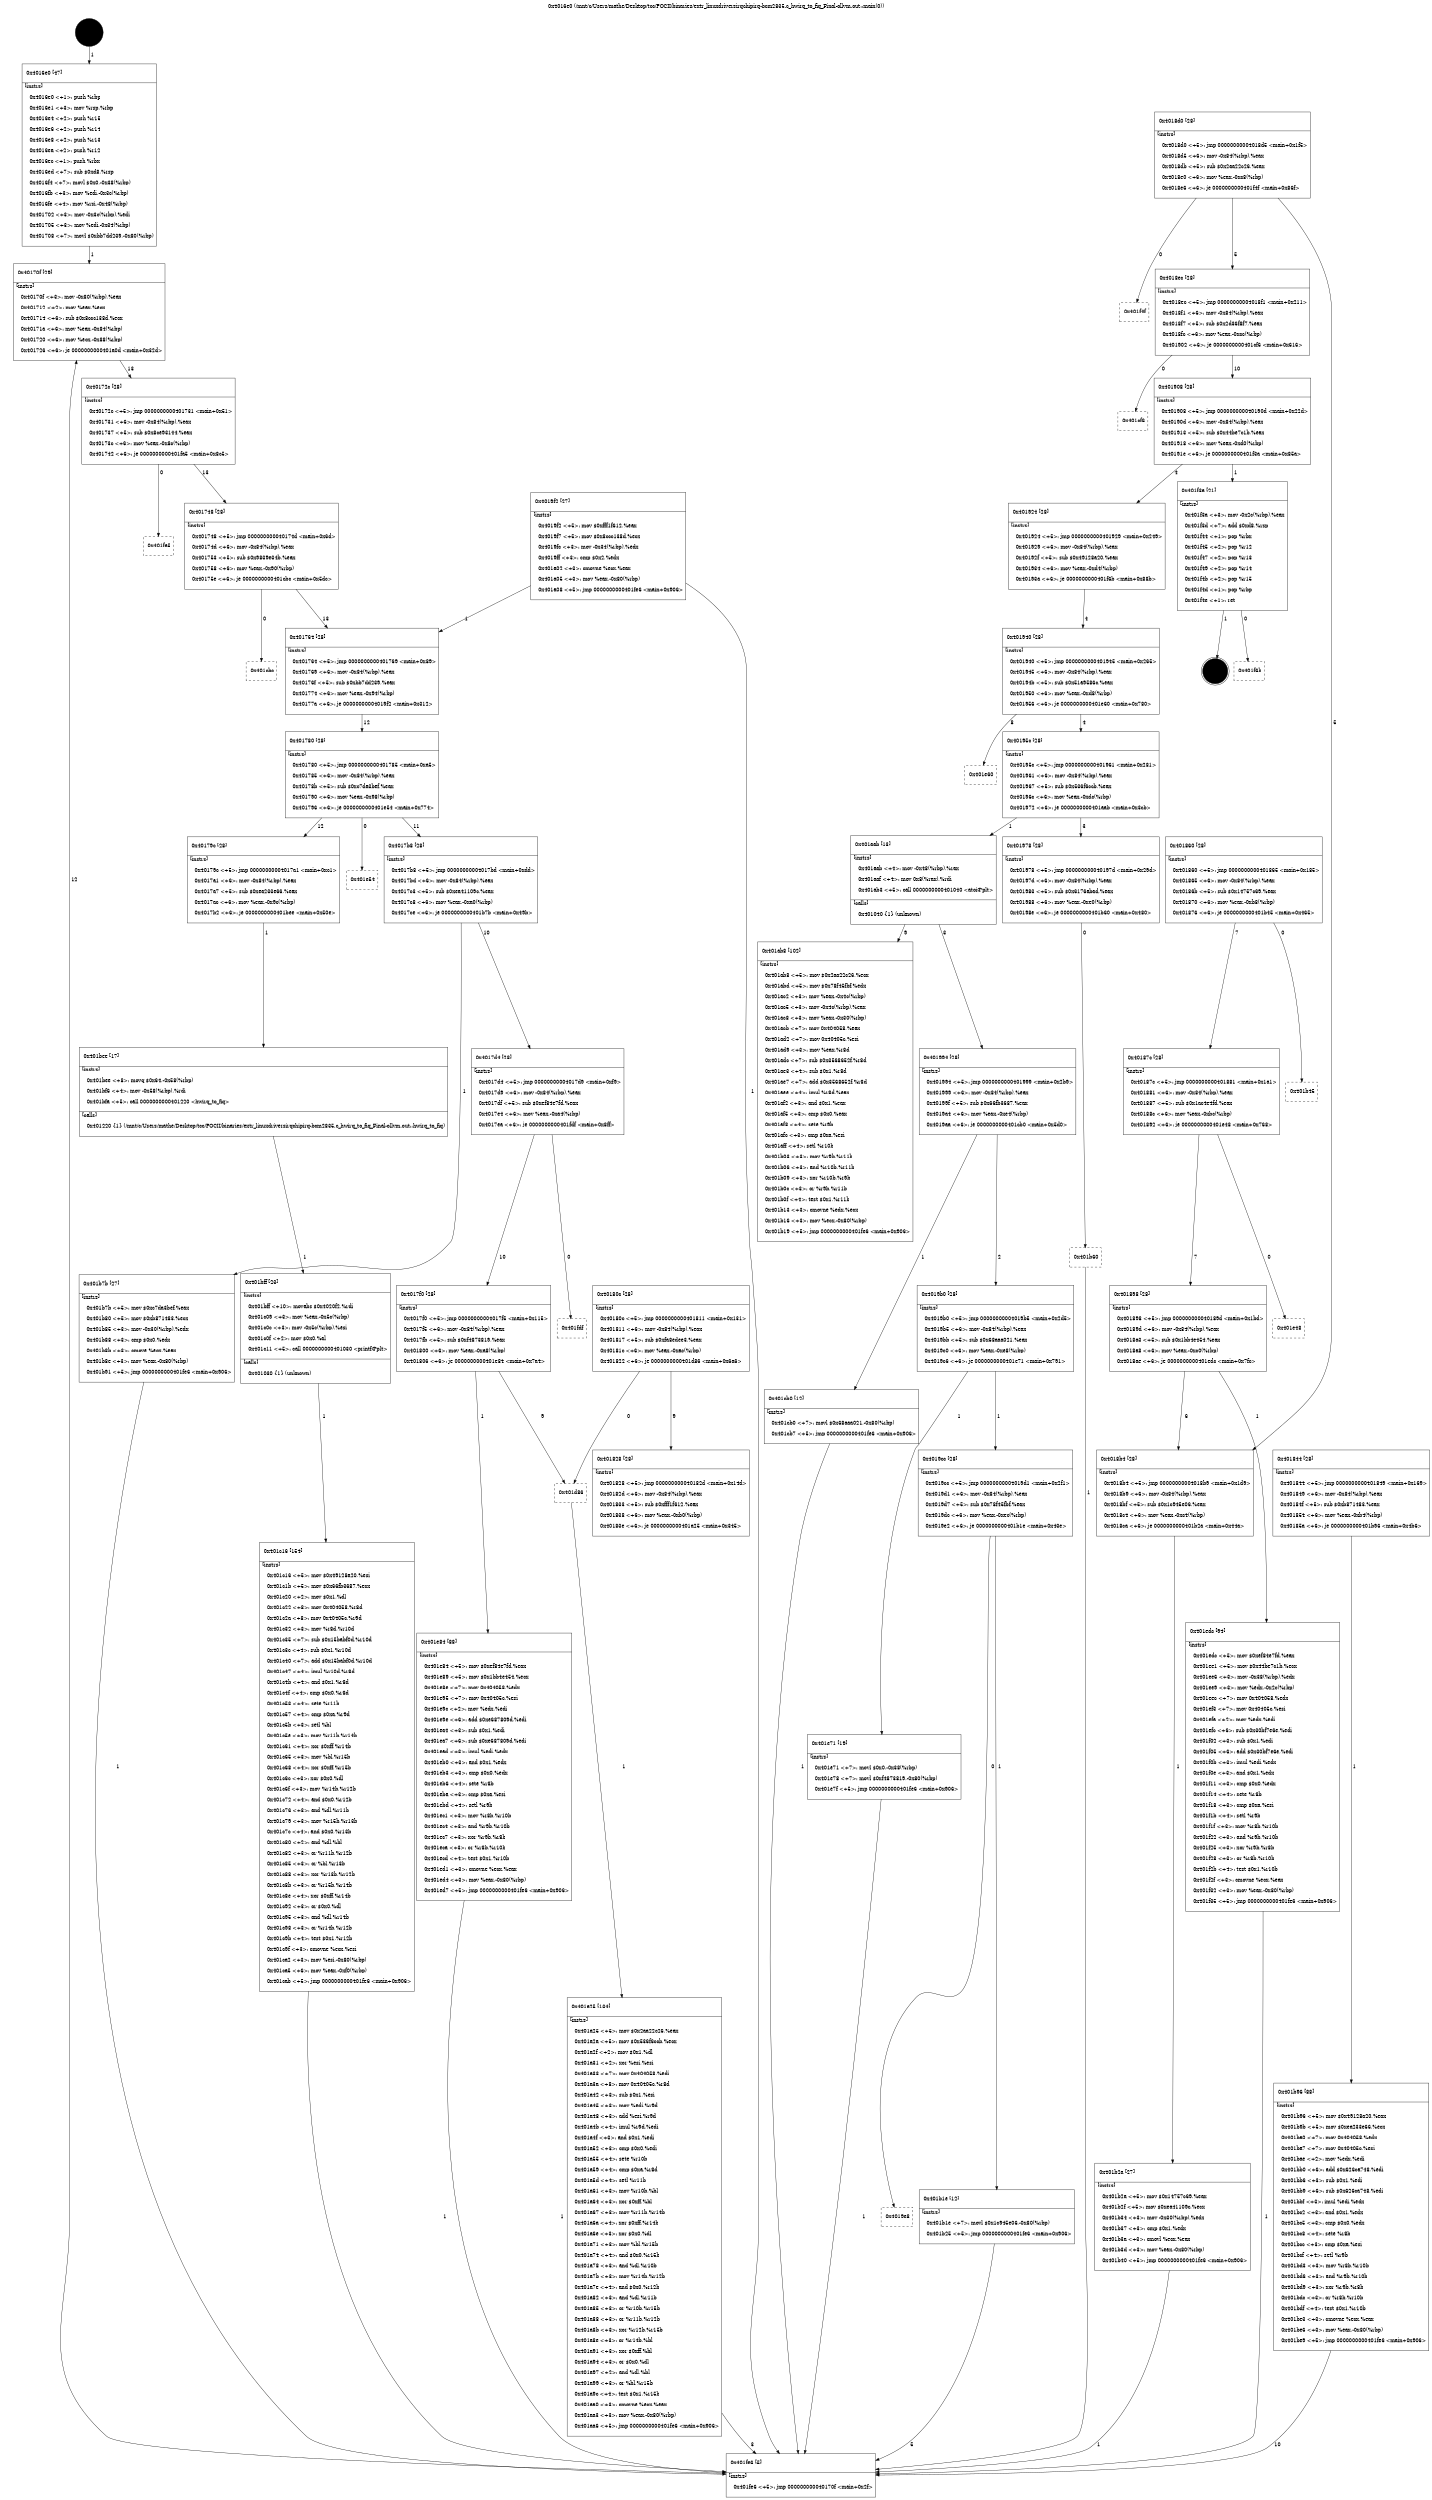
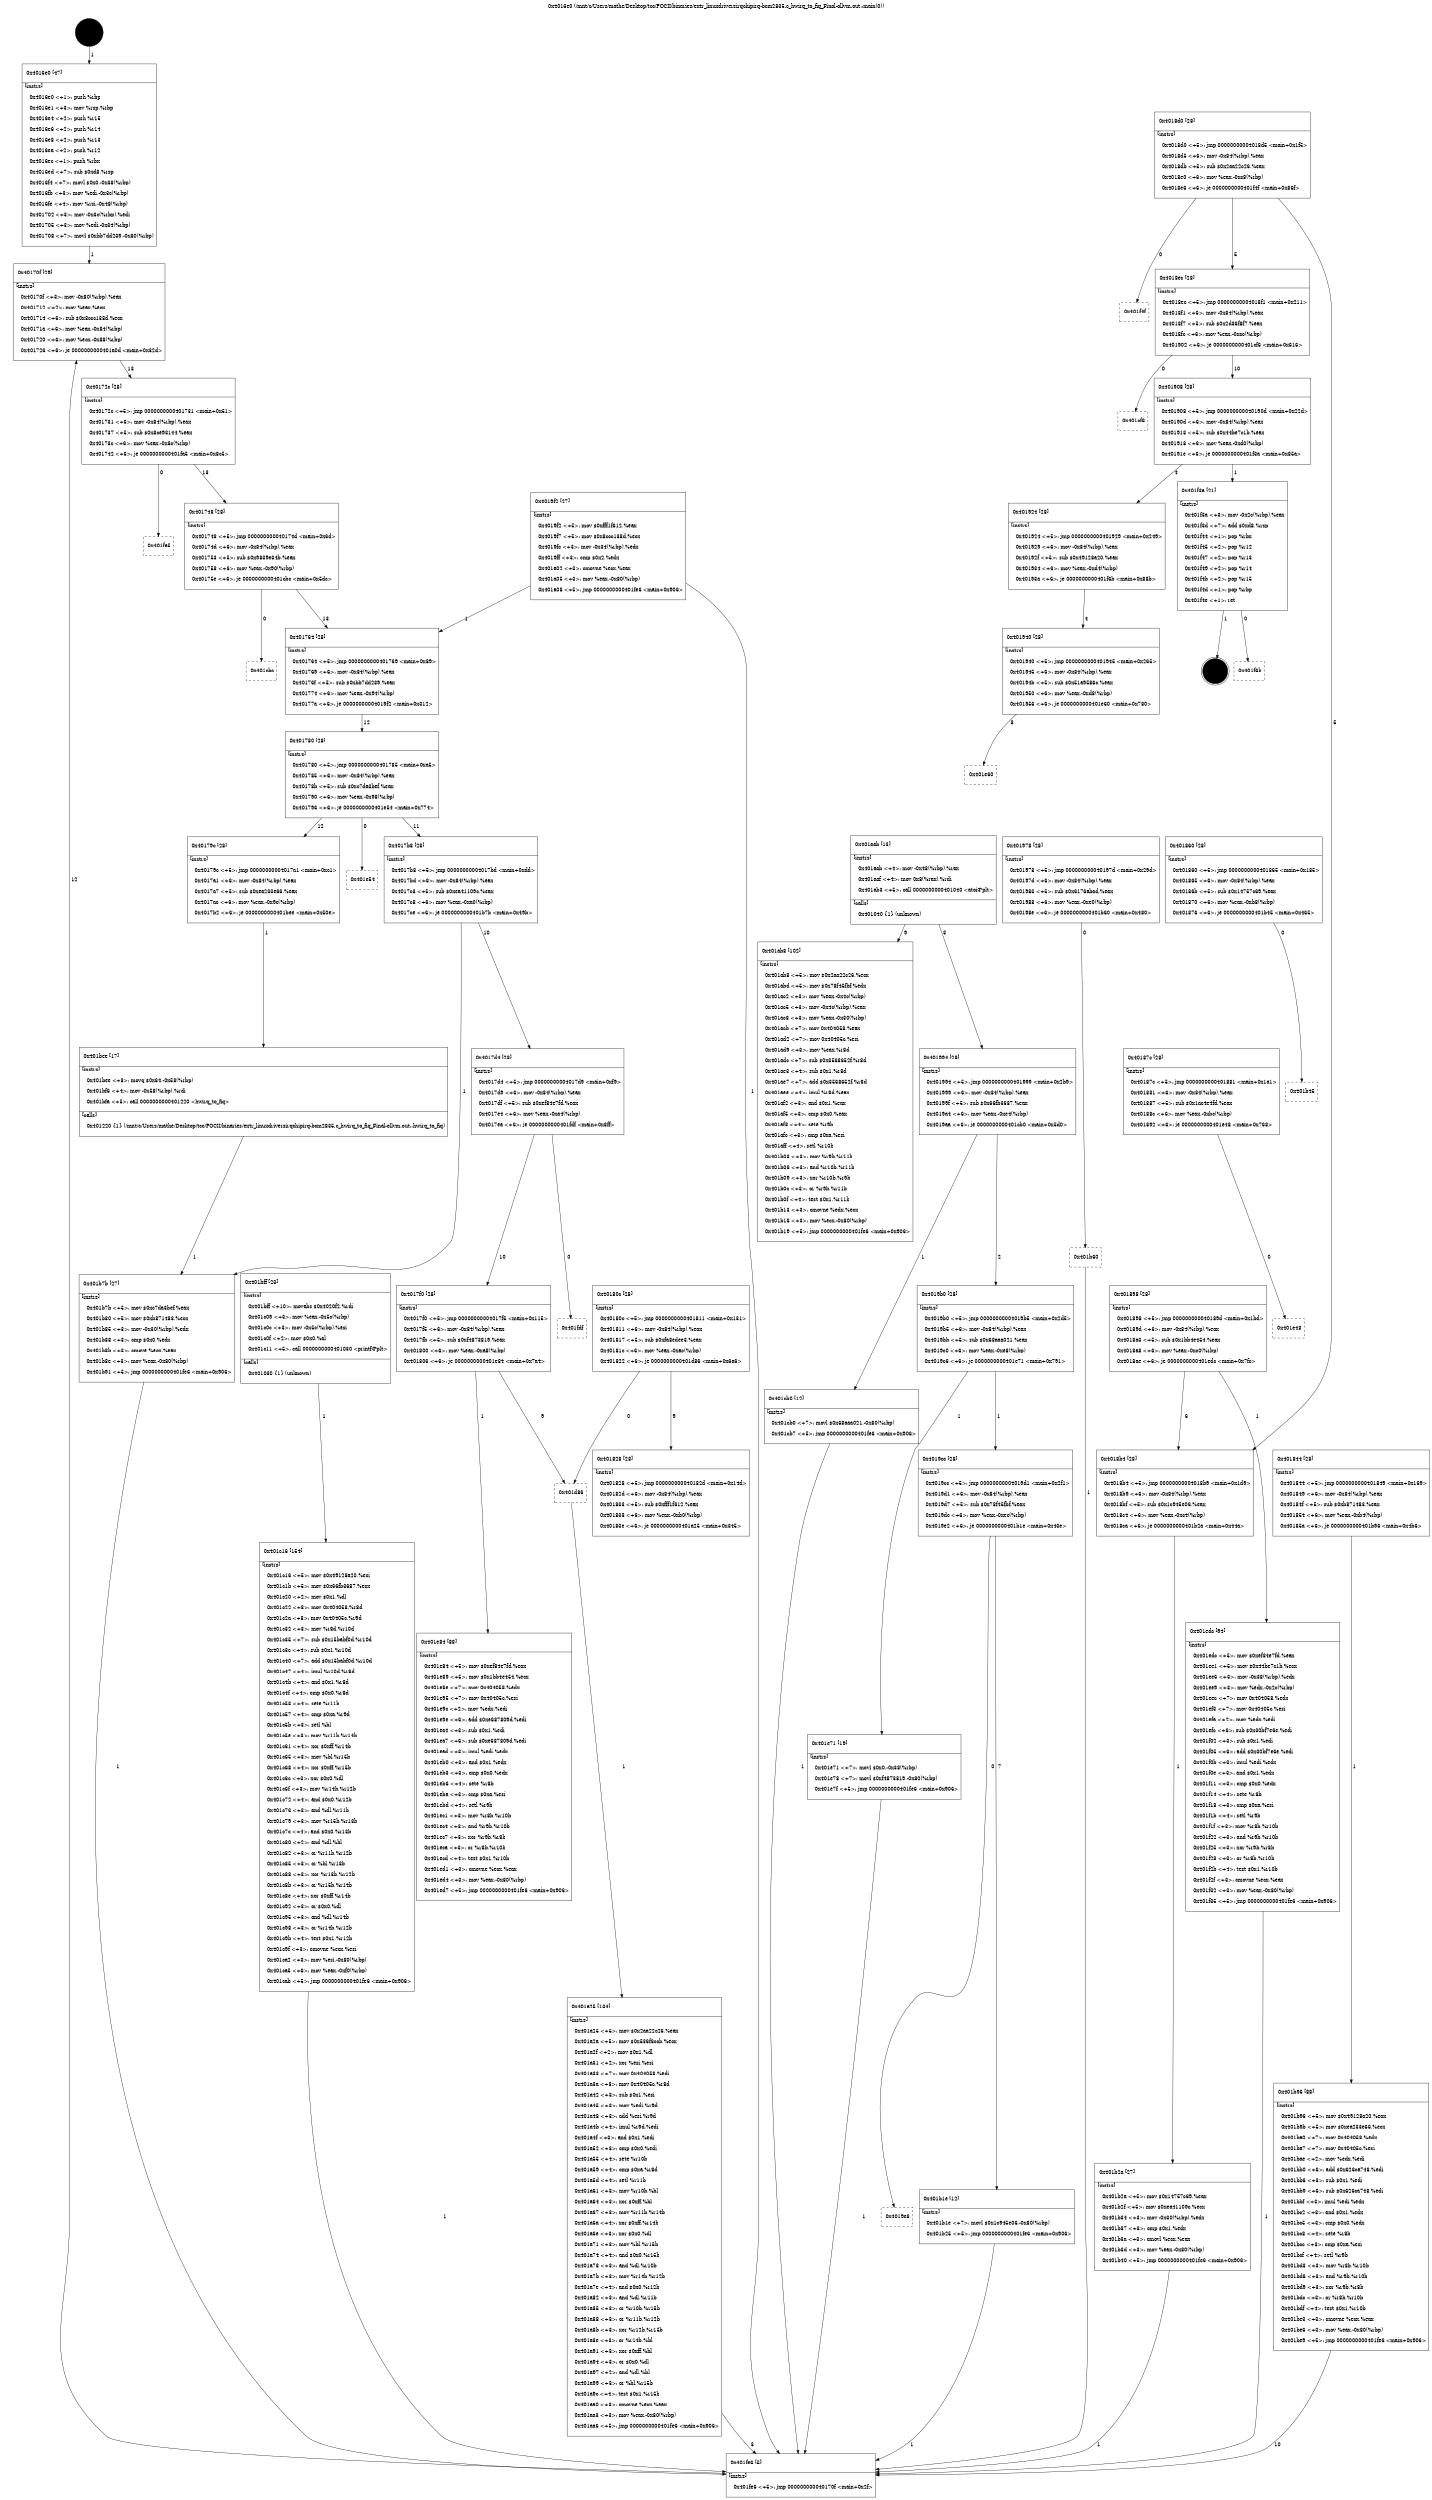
(1081, 775) -> none
(1223, 984) -> none
(288, 1203) -> (213, 1204)
(1195, 1208) -> none
(999, 1767) -> (999, 1767)
(469, 2264) -> none
(911, 2445) -> (911, 2445)
